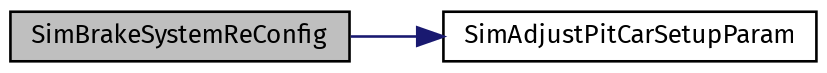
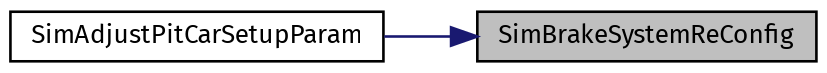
(384, 37) -> (417, 37)
